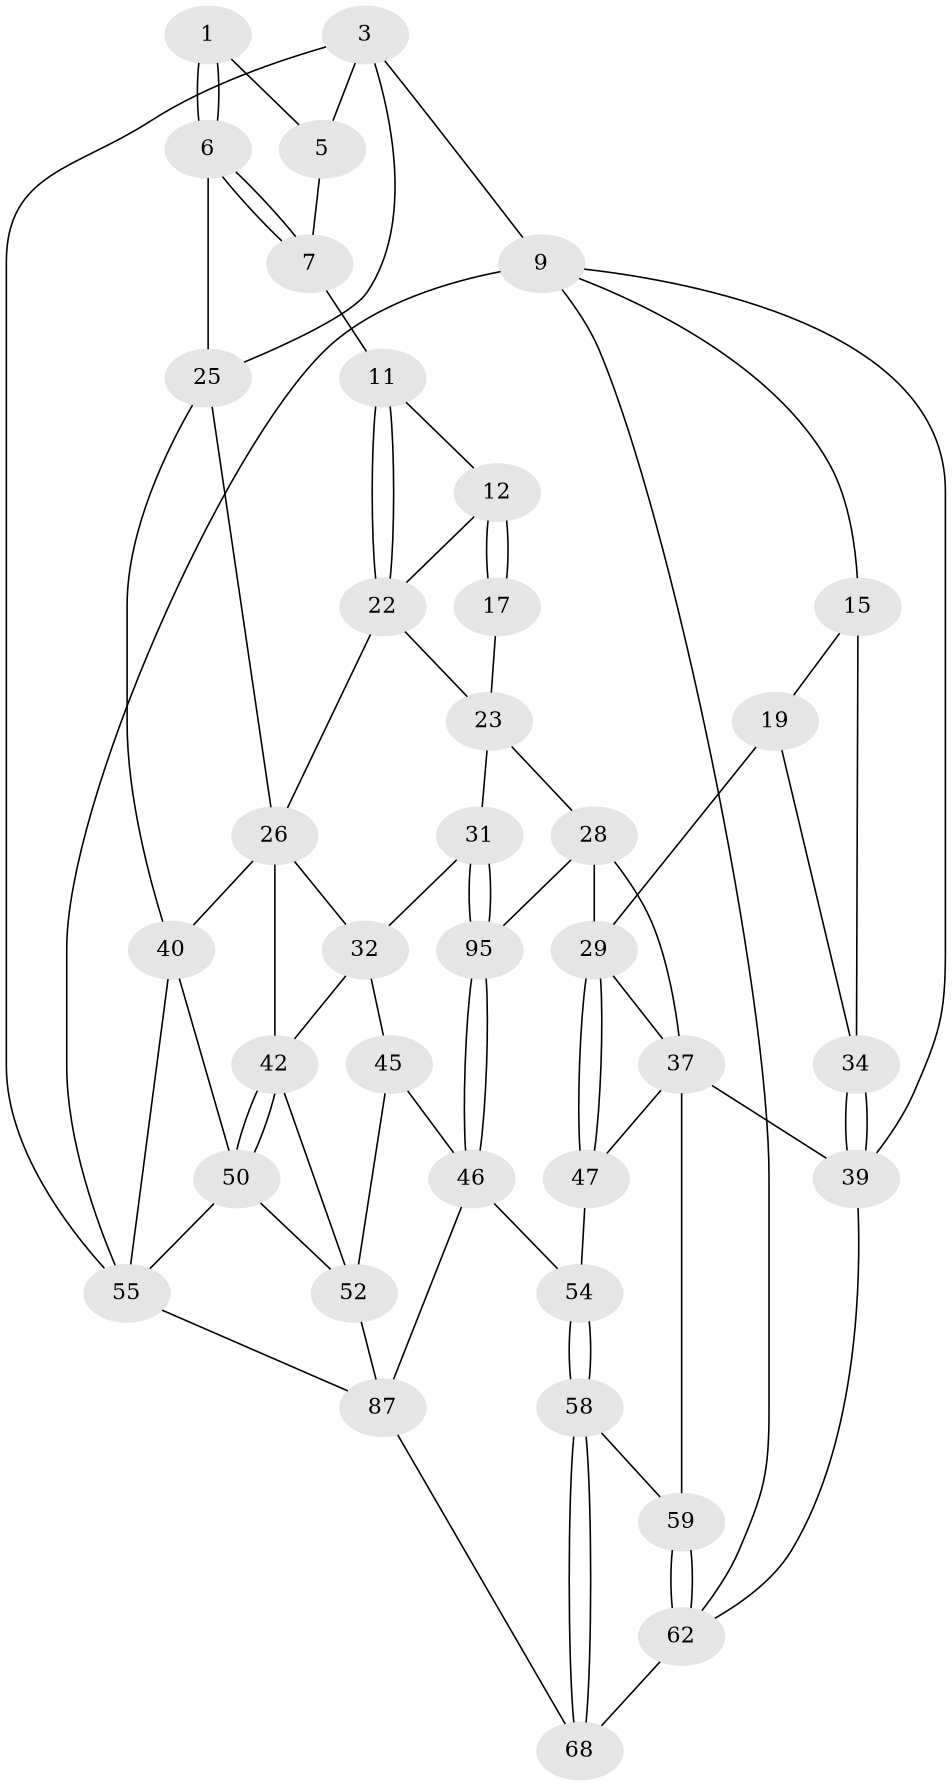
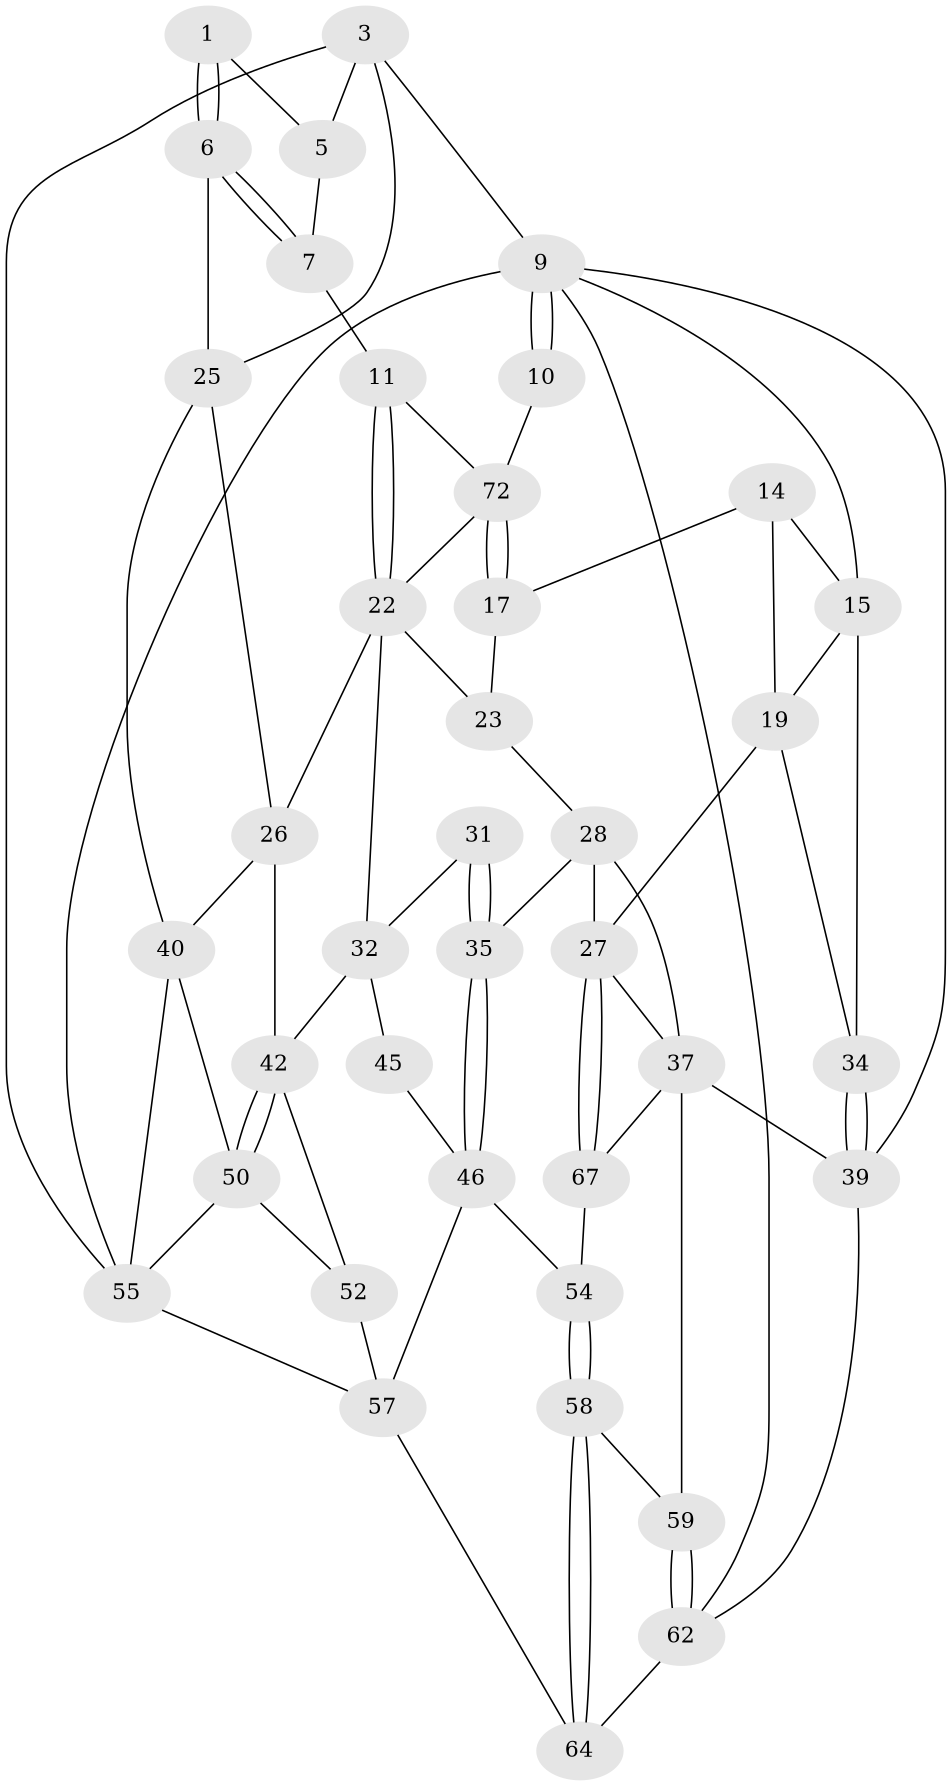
none -> (542, 378)
(497, 493) -> (497, 493)
none -> (772, 493)
(485, 779) -> none
(320, 893) -> (374, 778)
(480, 950) -> (480, 950)
(594, 950) -> (594, 950)
(372, 1179) -> none
(586, 1179) -> (586, 1179)
(383, 1408) -> (383, 1408)
(580, 1751) -> (580, 1751)
